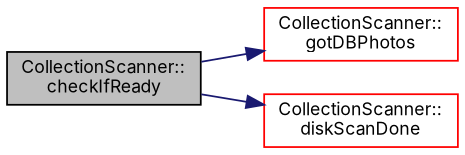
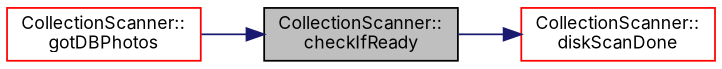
(224, 58) -> (224, 34)
